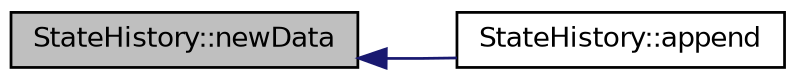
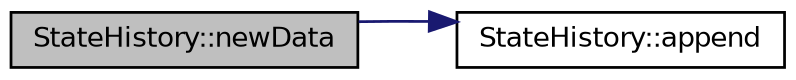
(422, 58) -> (394, 21)
